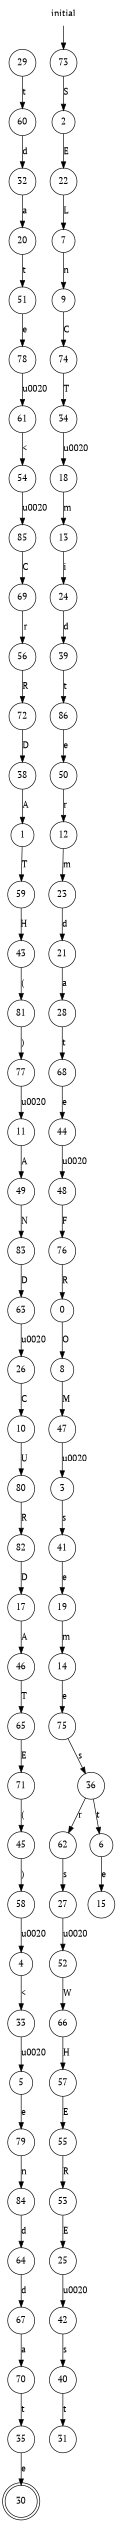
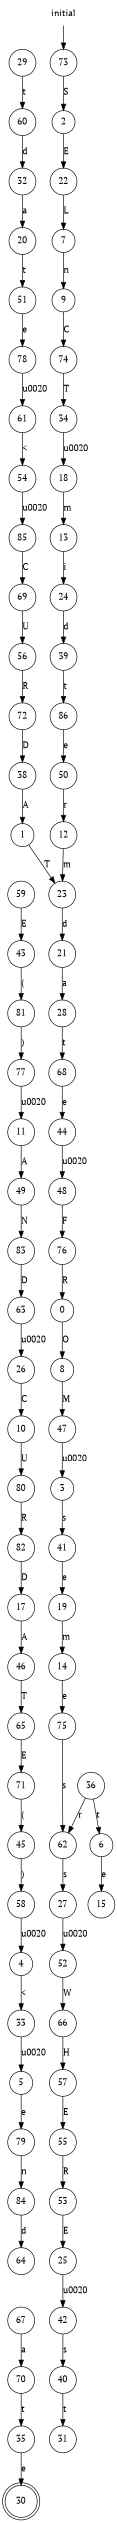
(26, 627) -> (26, 627)
(22, 861) -> (40, 861)
(24, 924) -> (24, 924)
(75, 1753) -> (63, 1782)
(21, 2288) -> none
